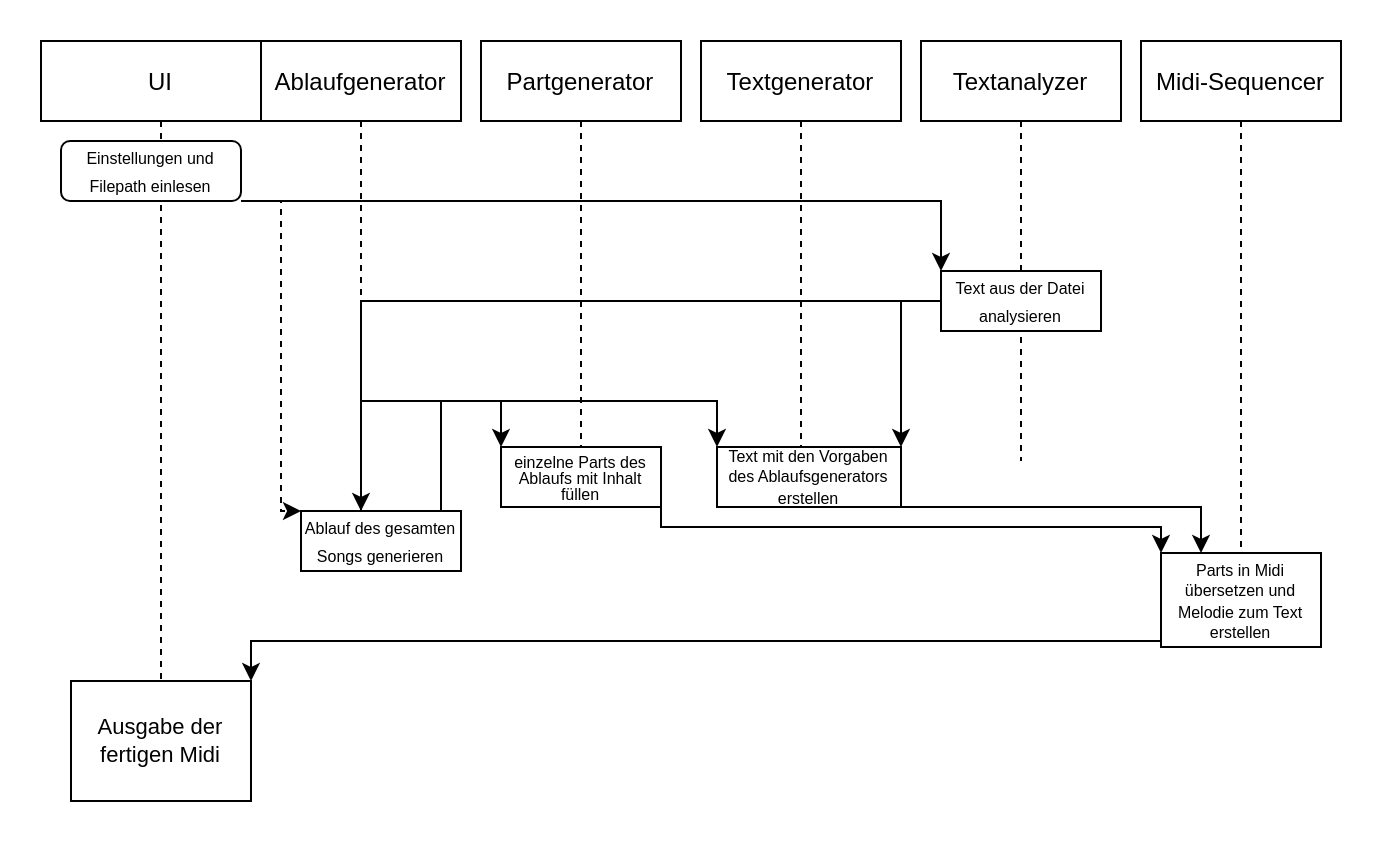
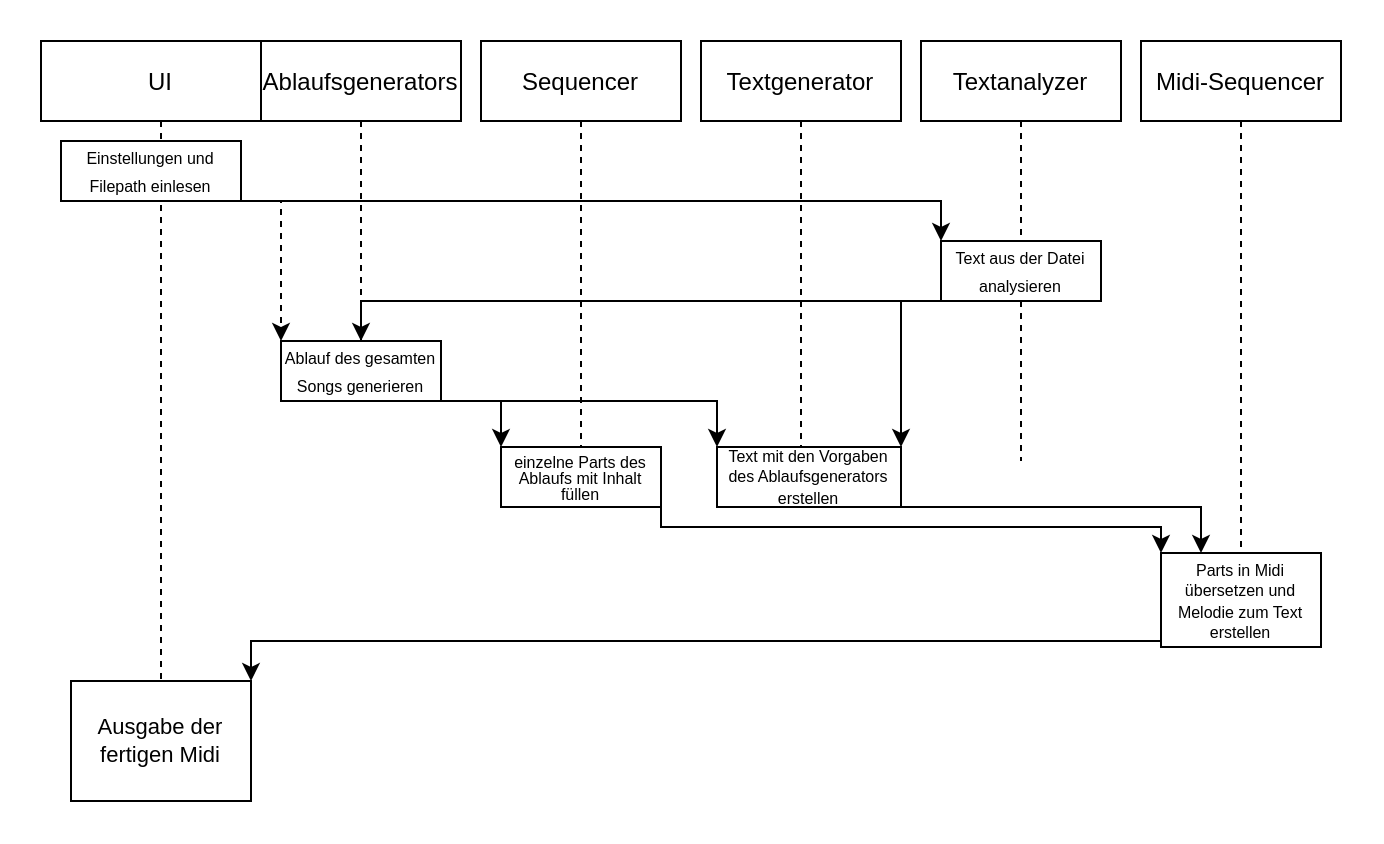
(360, 82) -> (360, 82)
(580, 82) -> (580, 82)
(151, 171) -> (151, 171)
(1021, 301) -> (1021, 271)
(381, 541) -> (361, 371)
